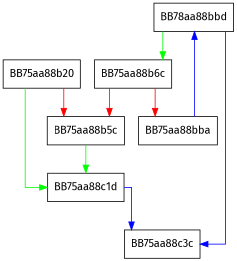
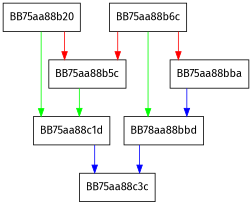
(163, 42) -> (148, 70)
